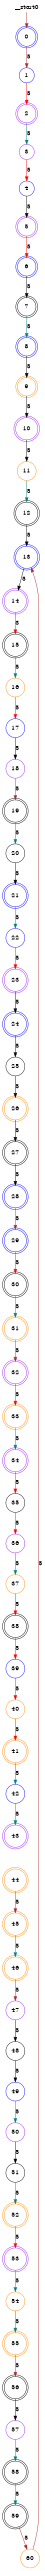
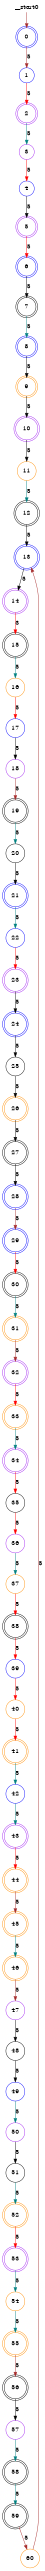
none -> (15, 1856)
